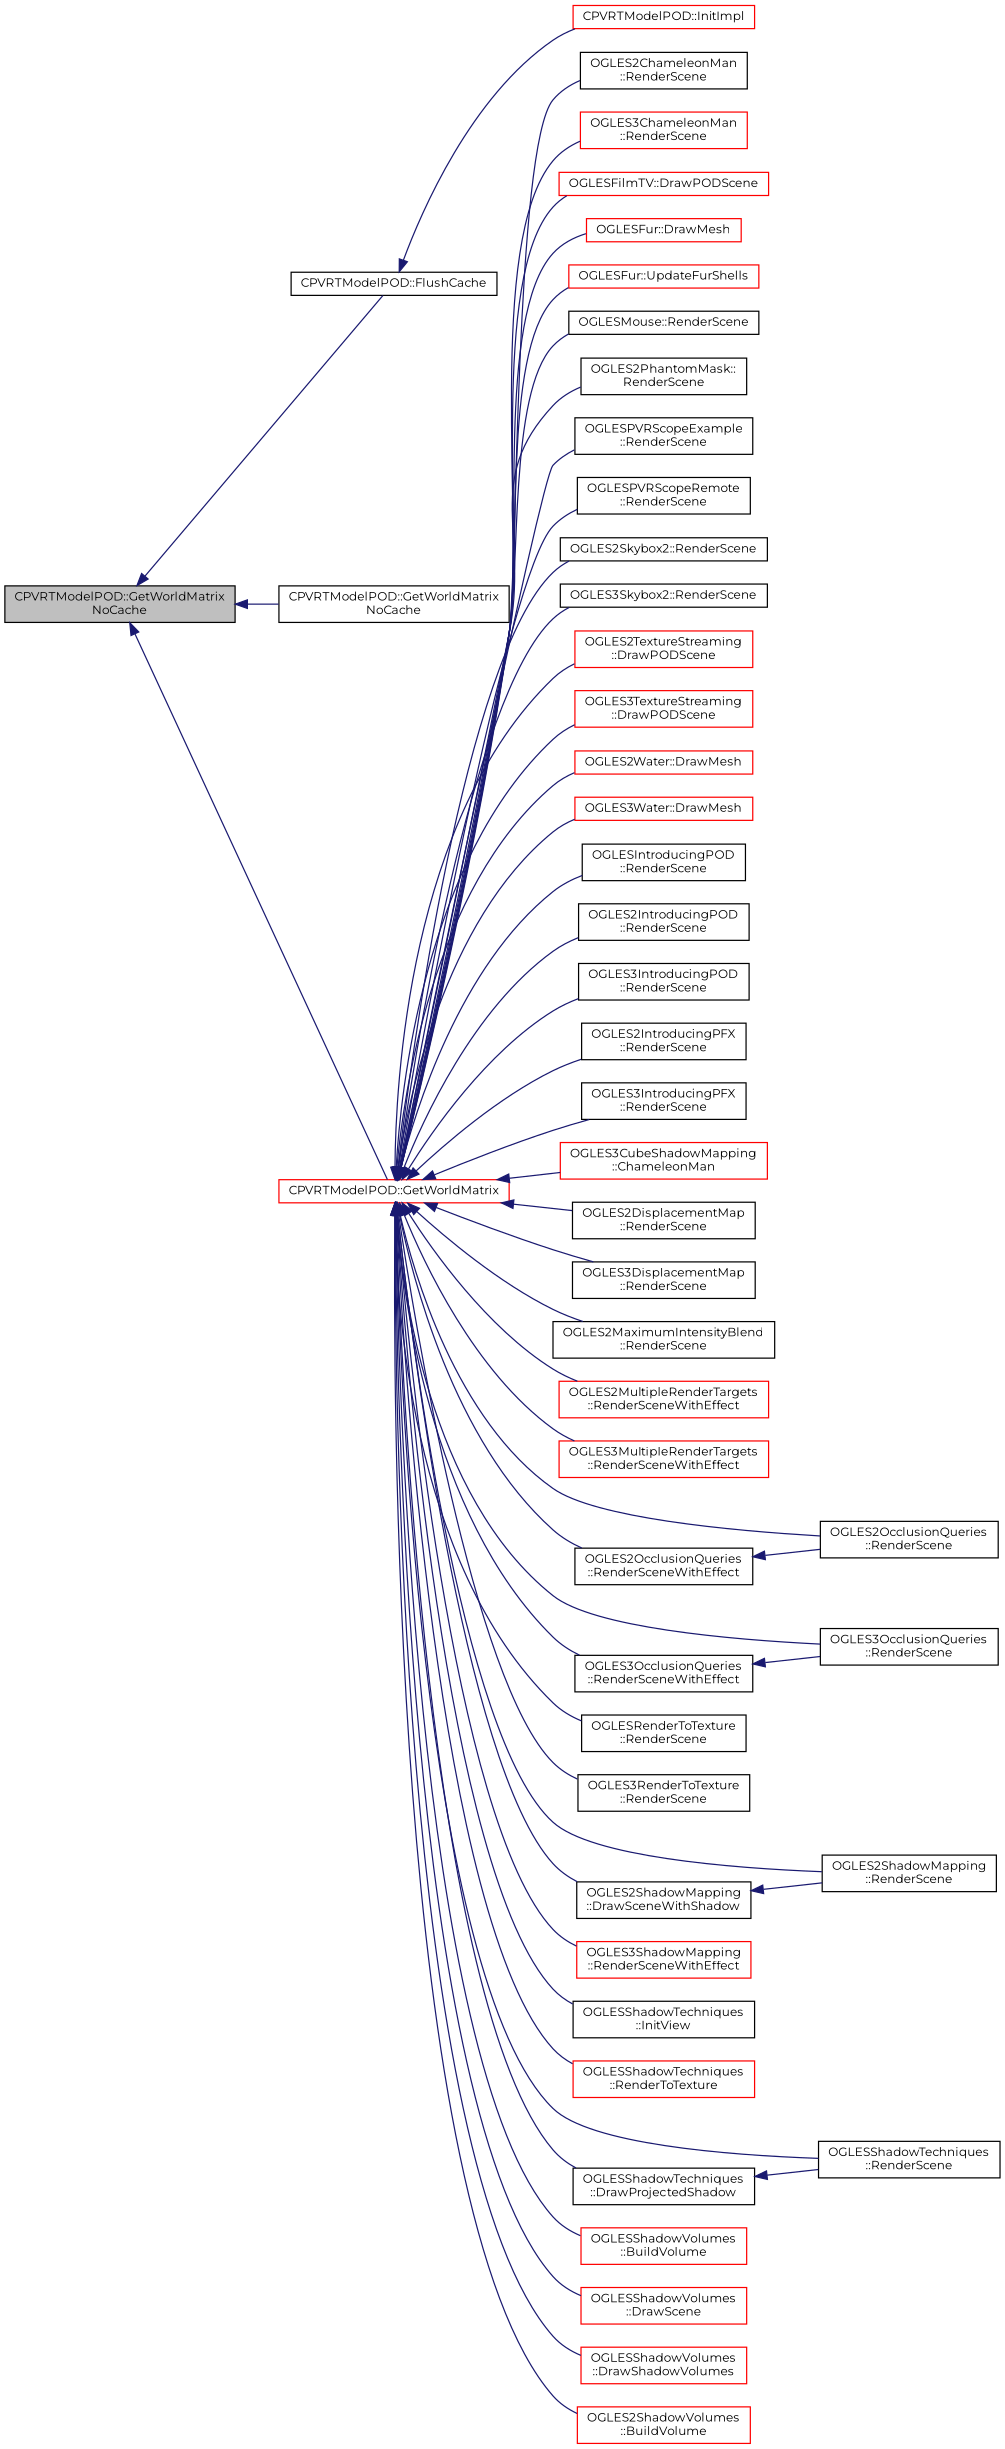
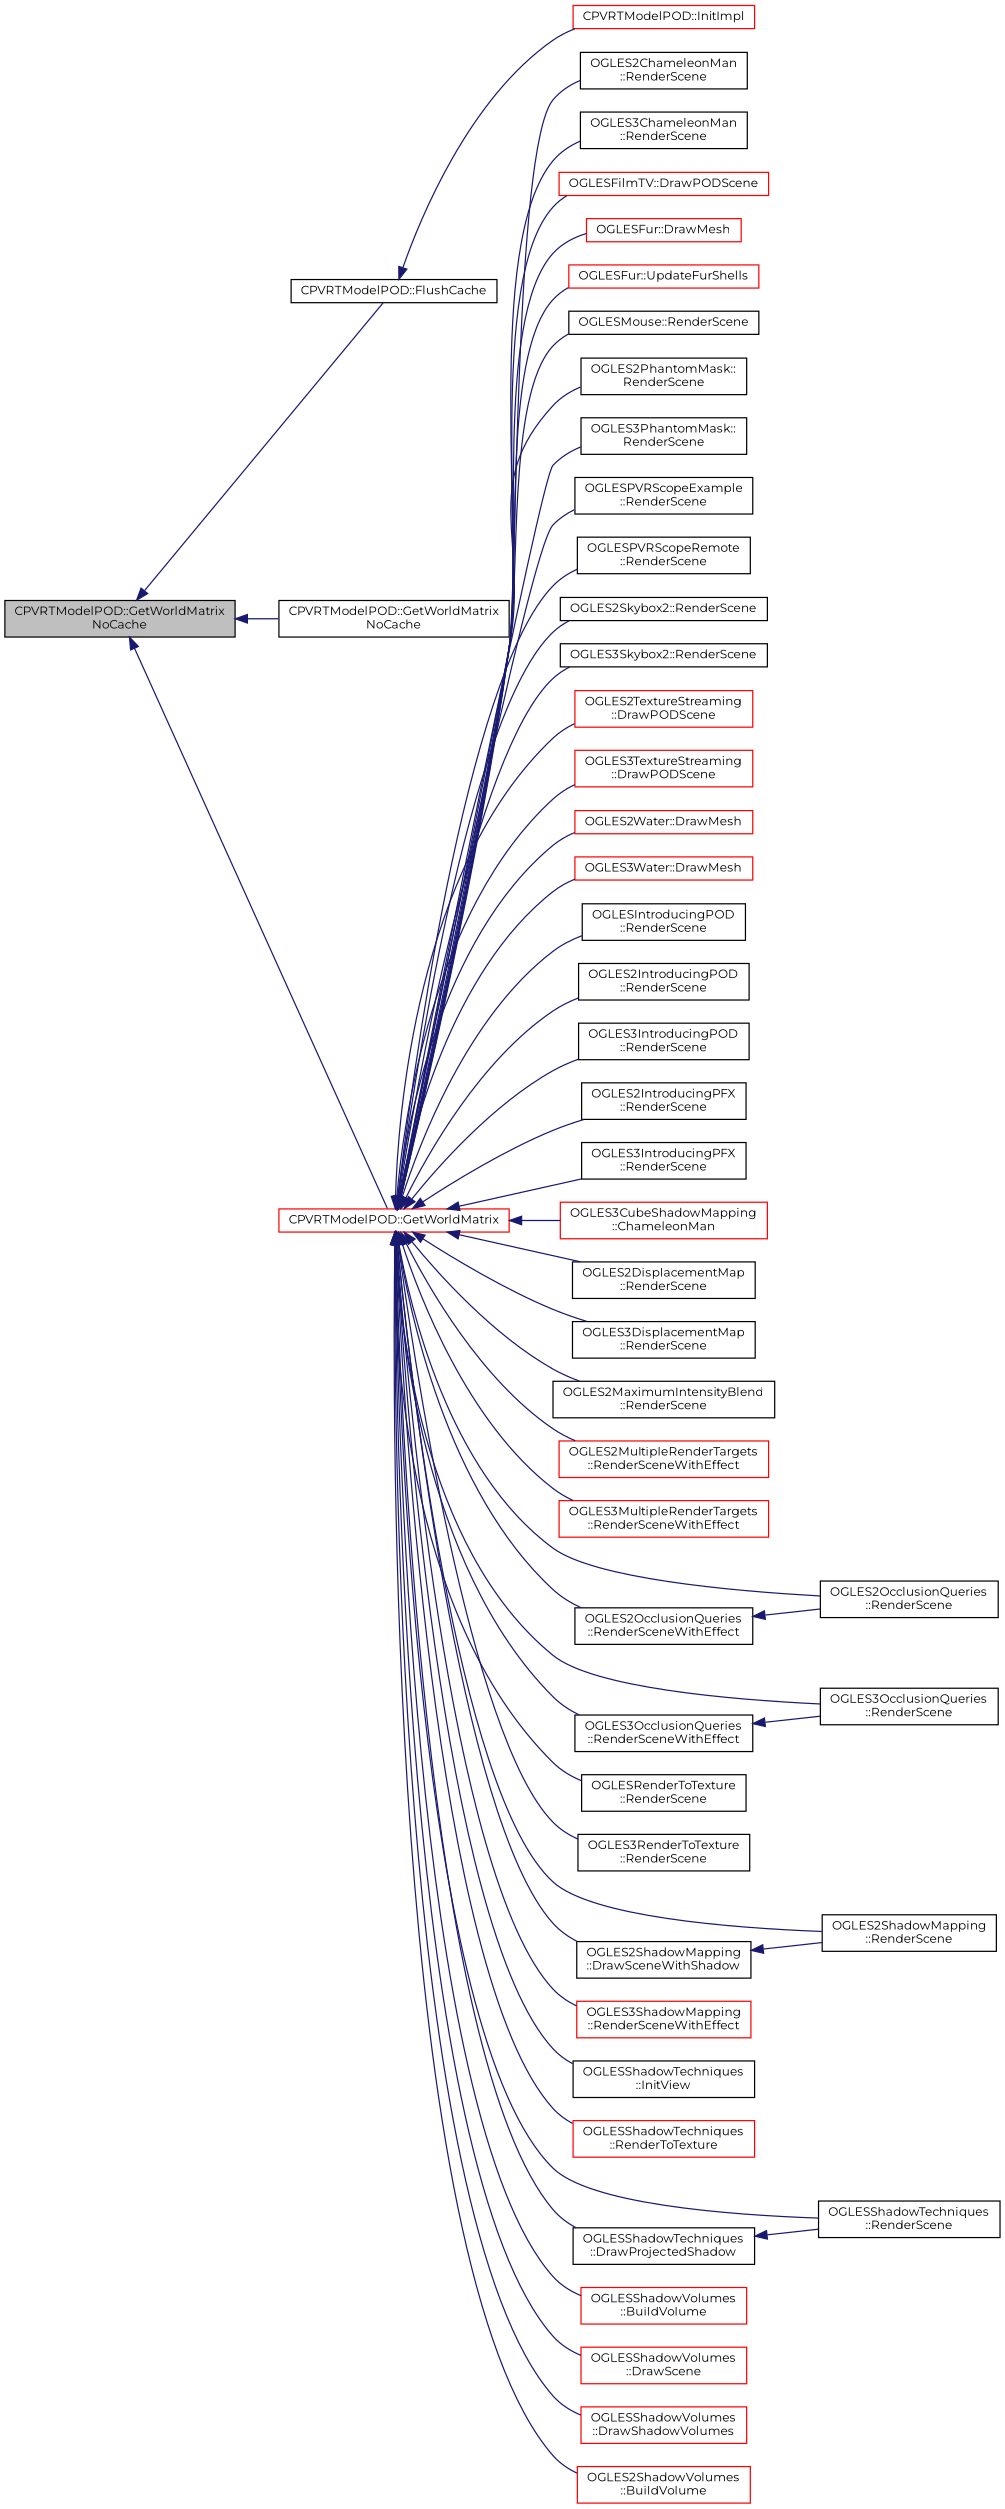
(664, 130) -> (664, 130)
none -> (664, 436)
